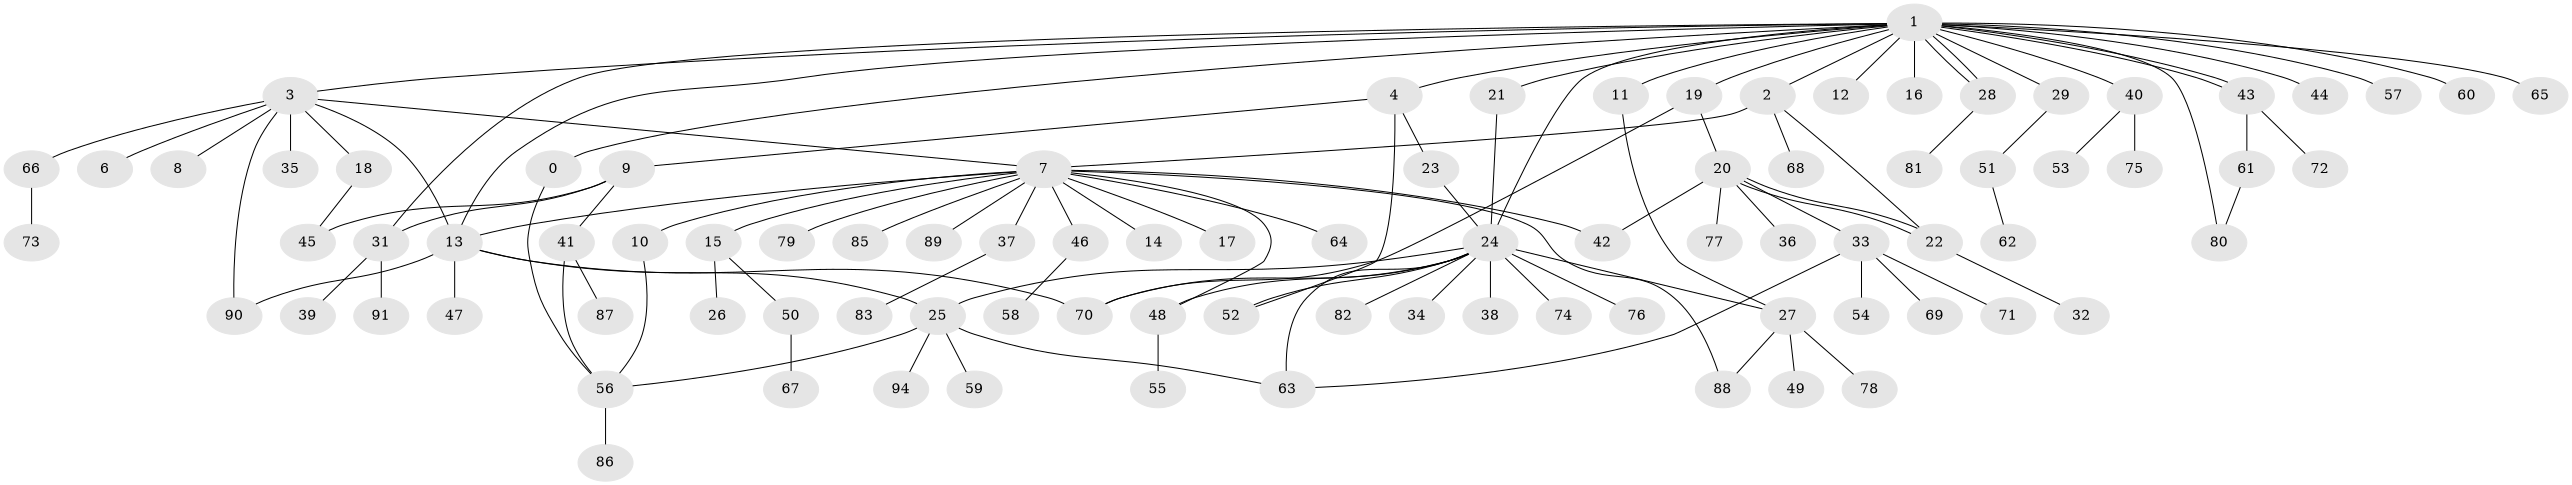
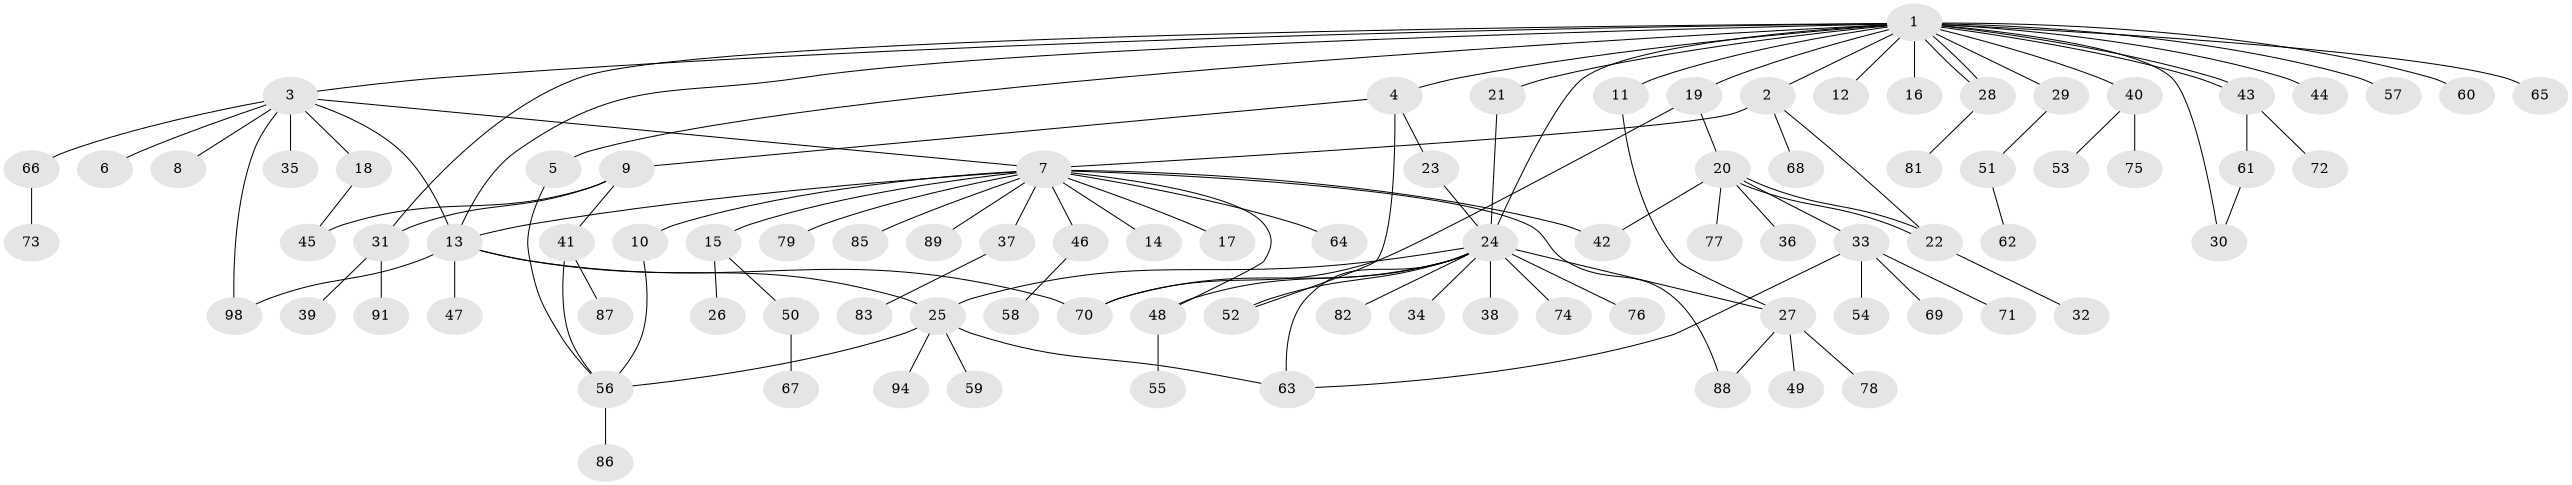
(554, 169) -> (554, 169)
(2219, 243) -> (2219, 243)
(234, 316) -> (234, 316)
